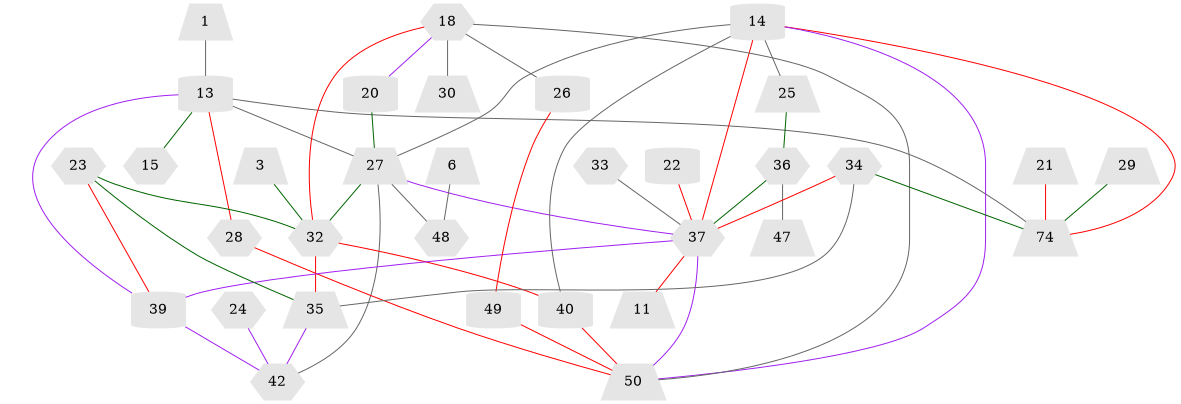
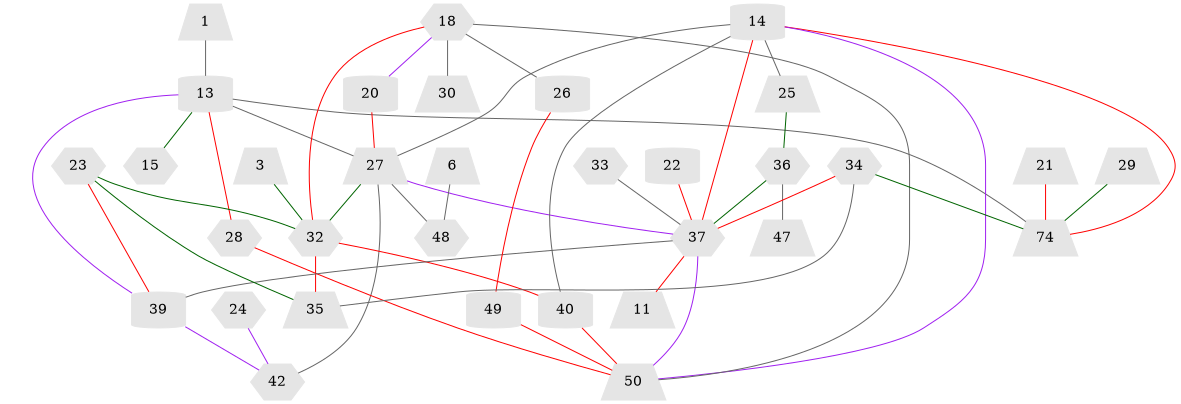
(373, 130) -> (373, 130)
(453, 259) -> (453, 259)
(297, 346) -> none
